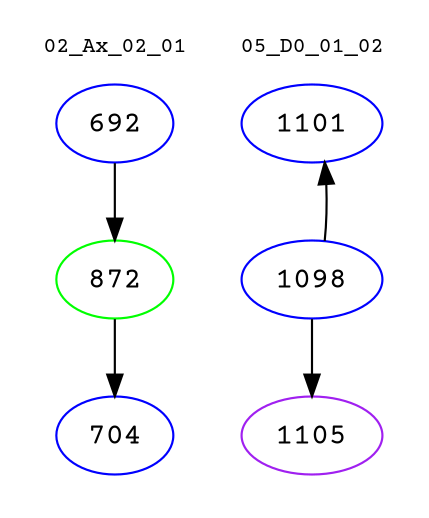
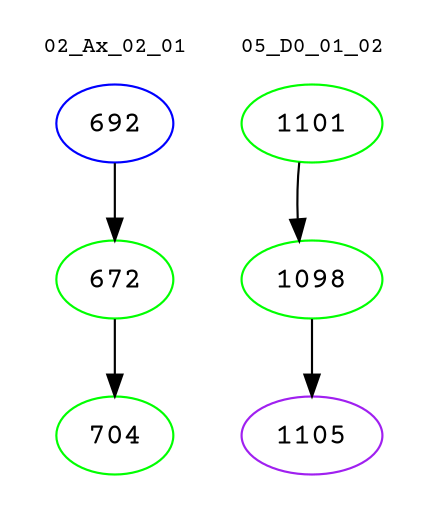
(312, 123) -> (312, 123)
(326, 213) -> (298, 191)
(115, 280) -> (115, 280)
(312, 280) -> (312, 280)
(115, 435) -> (115, 435)
